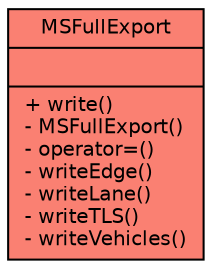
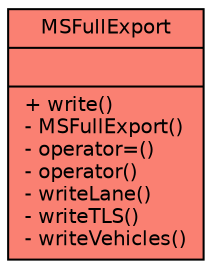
(90, 172) -> (81, 172)
